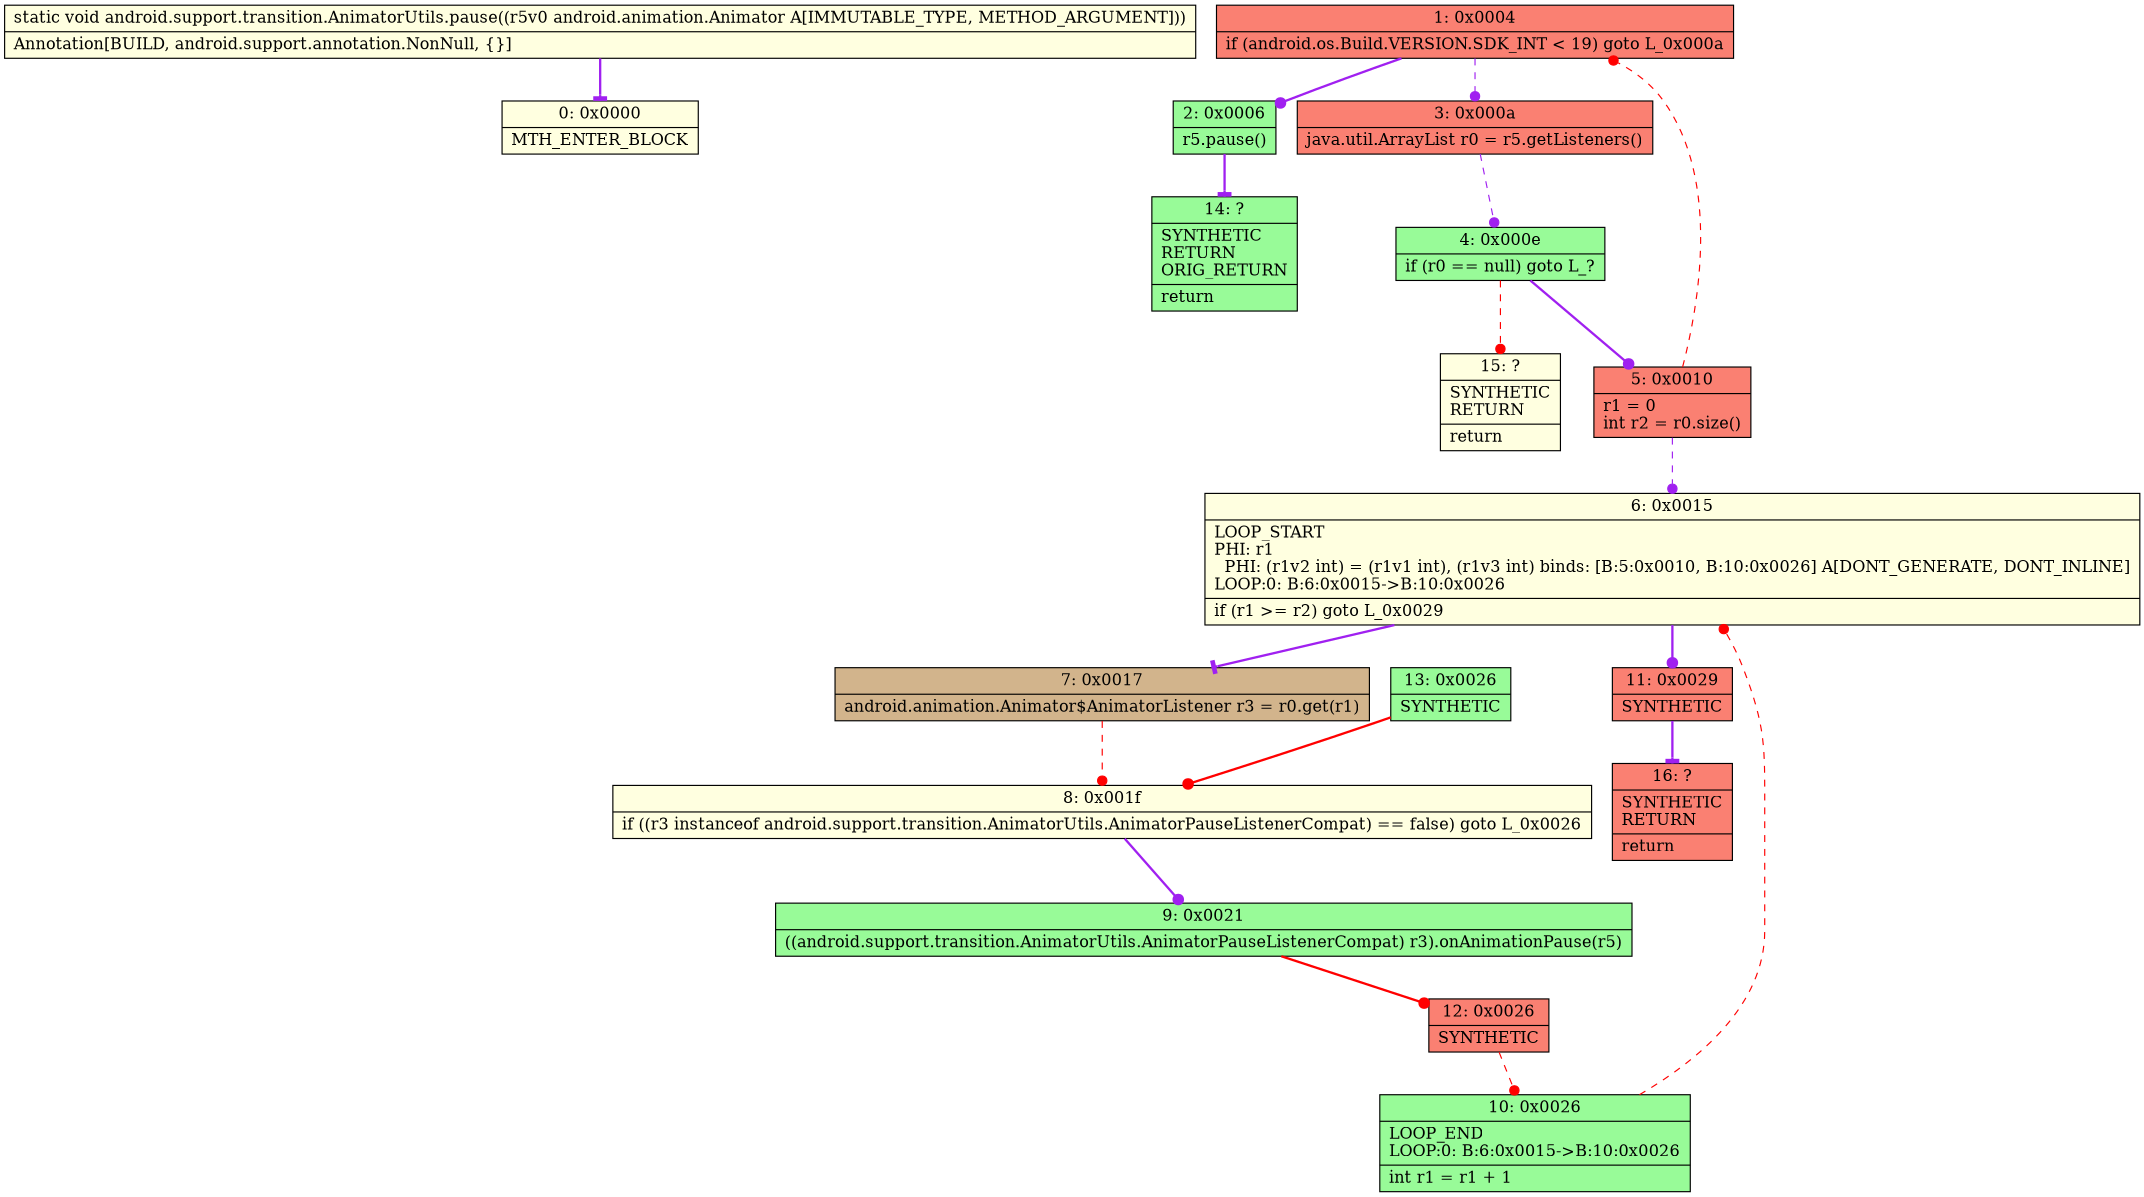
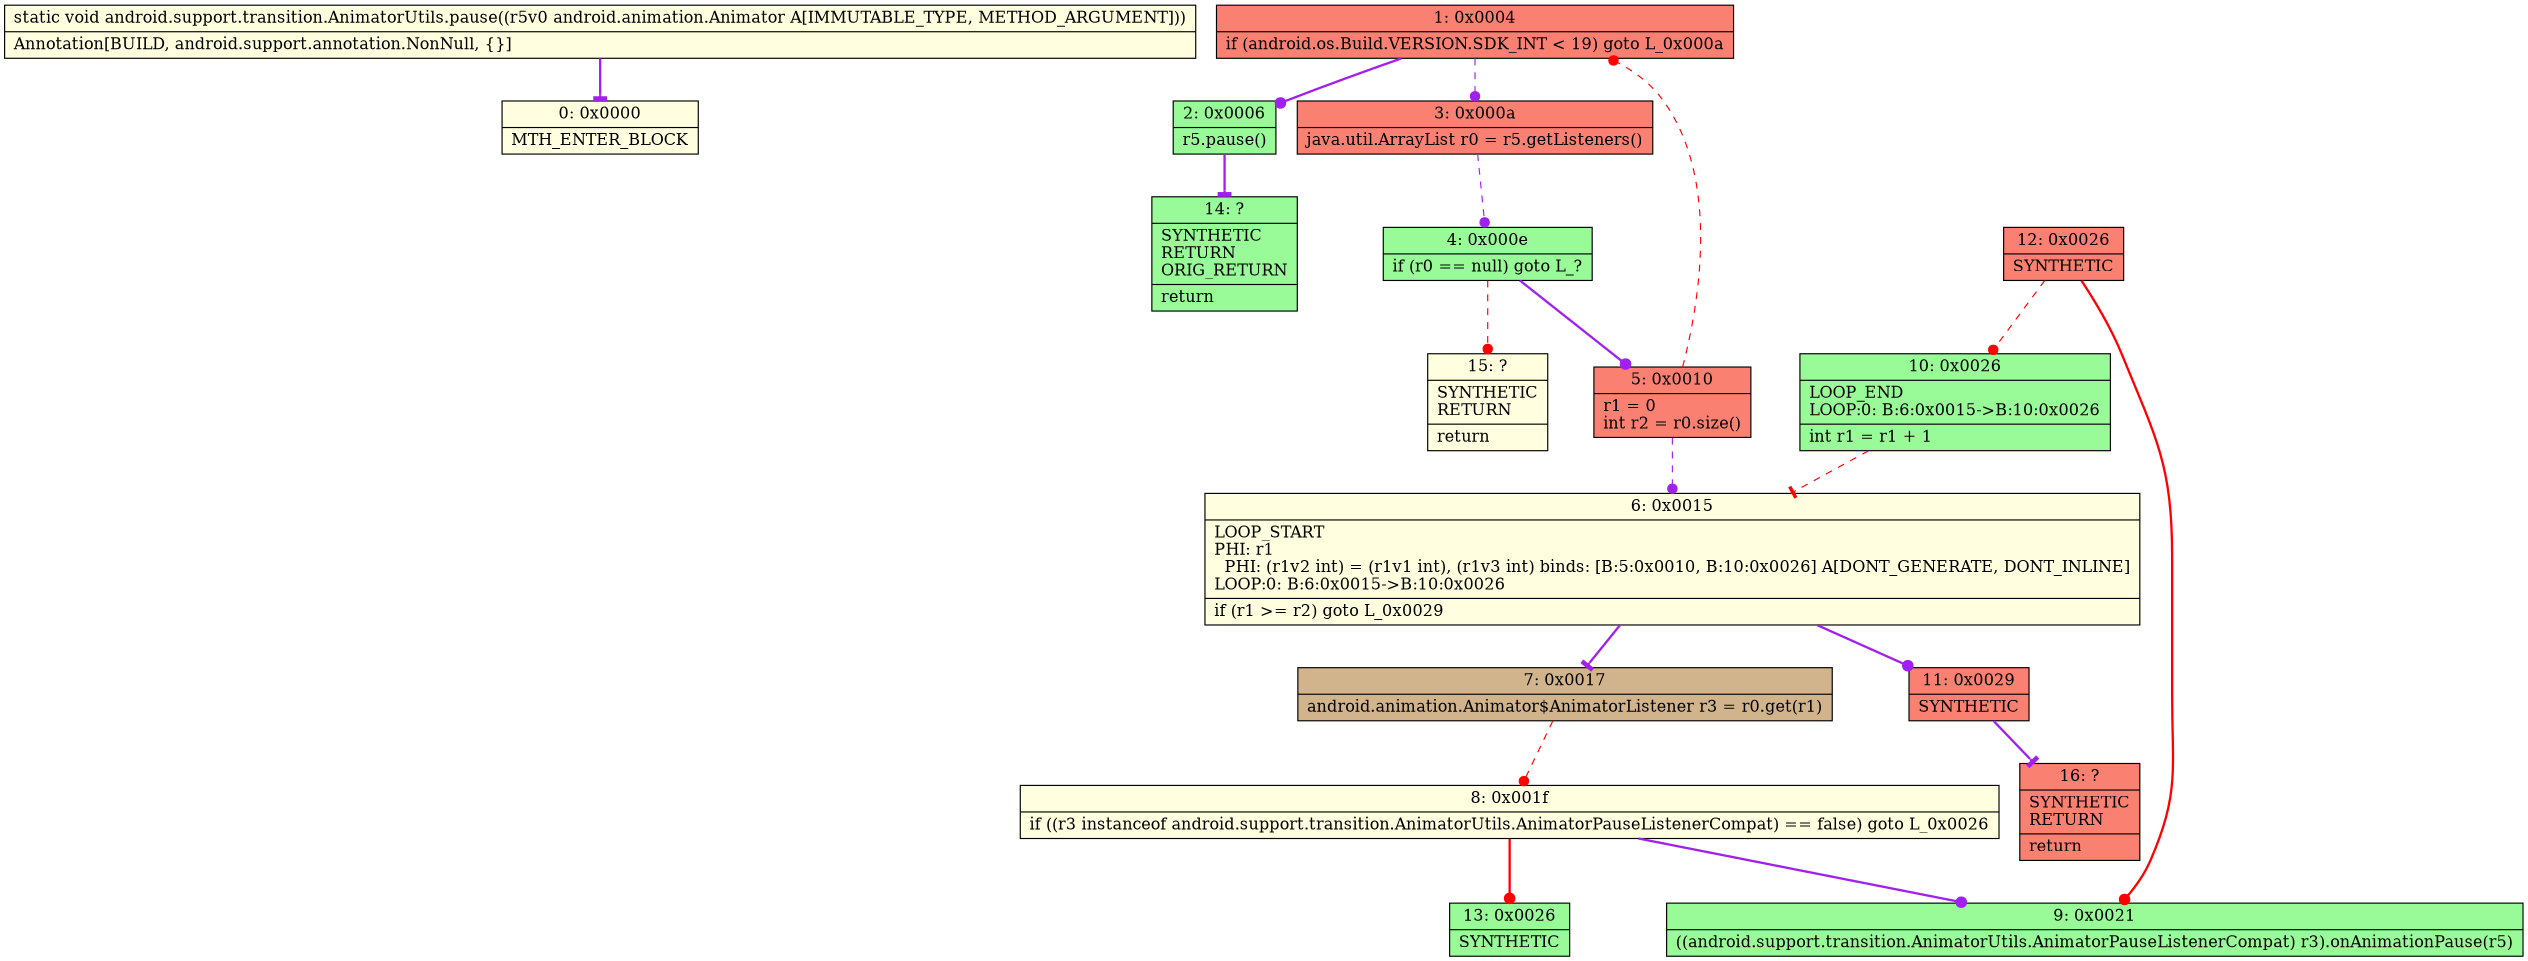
(1292, 751) -> (1510, 866)
(1765, 886) -> (1832, 471)
(1350, 979) -> (2172, 584)
